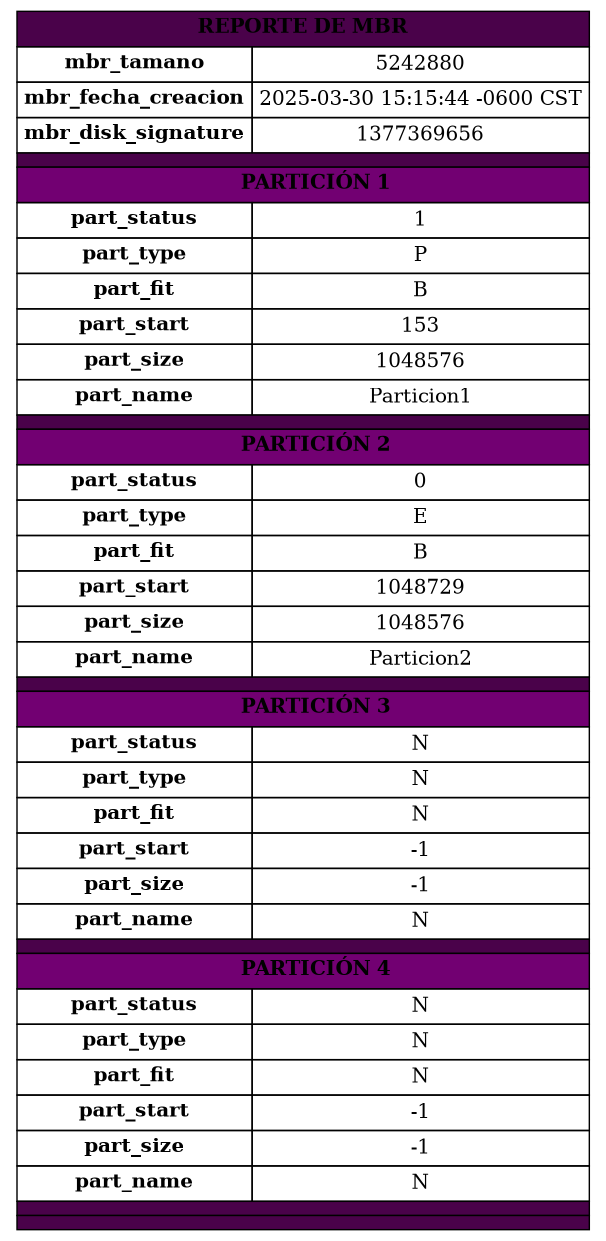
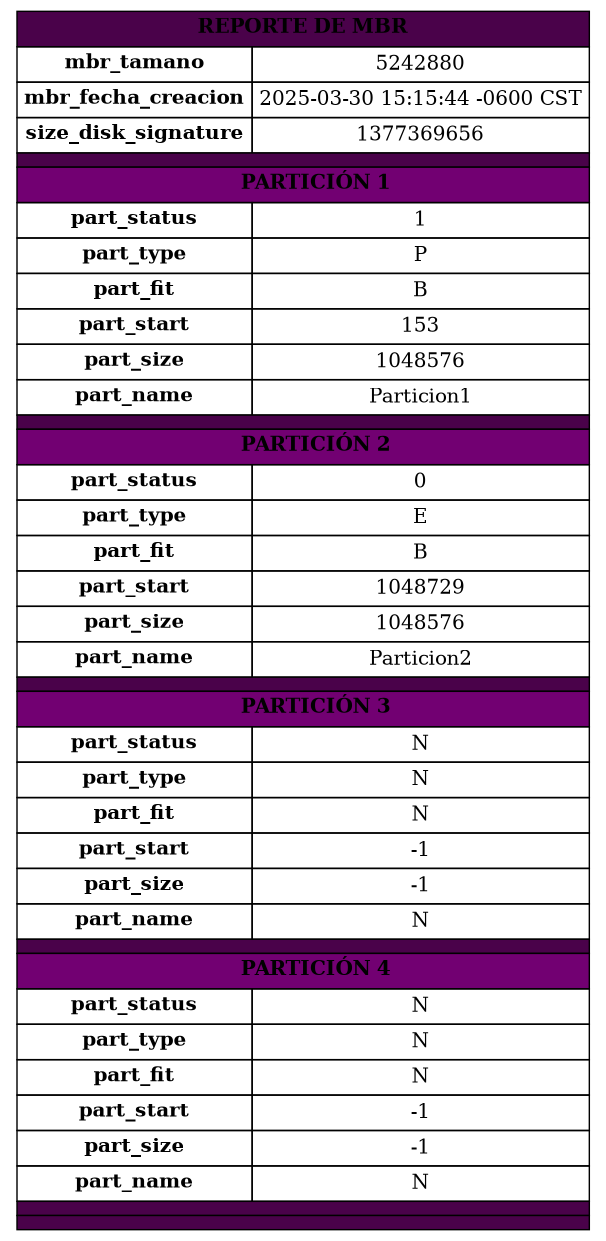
(135, 133) -> (135, 133)
